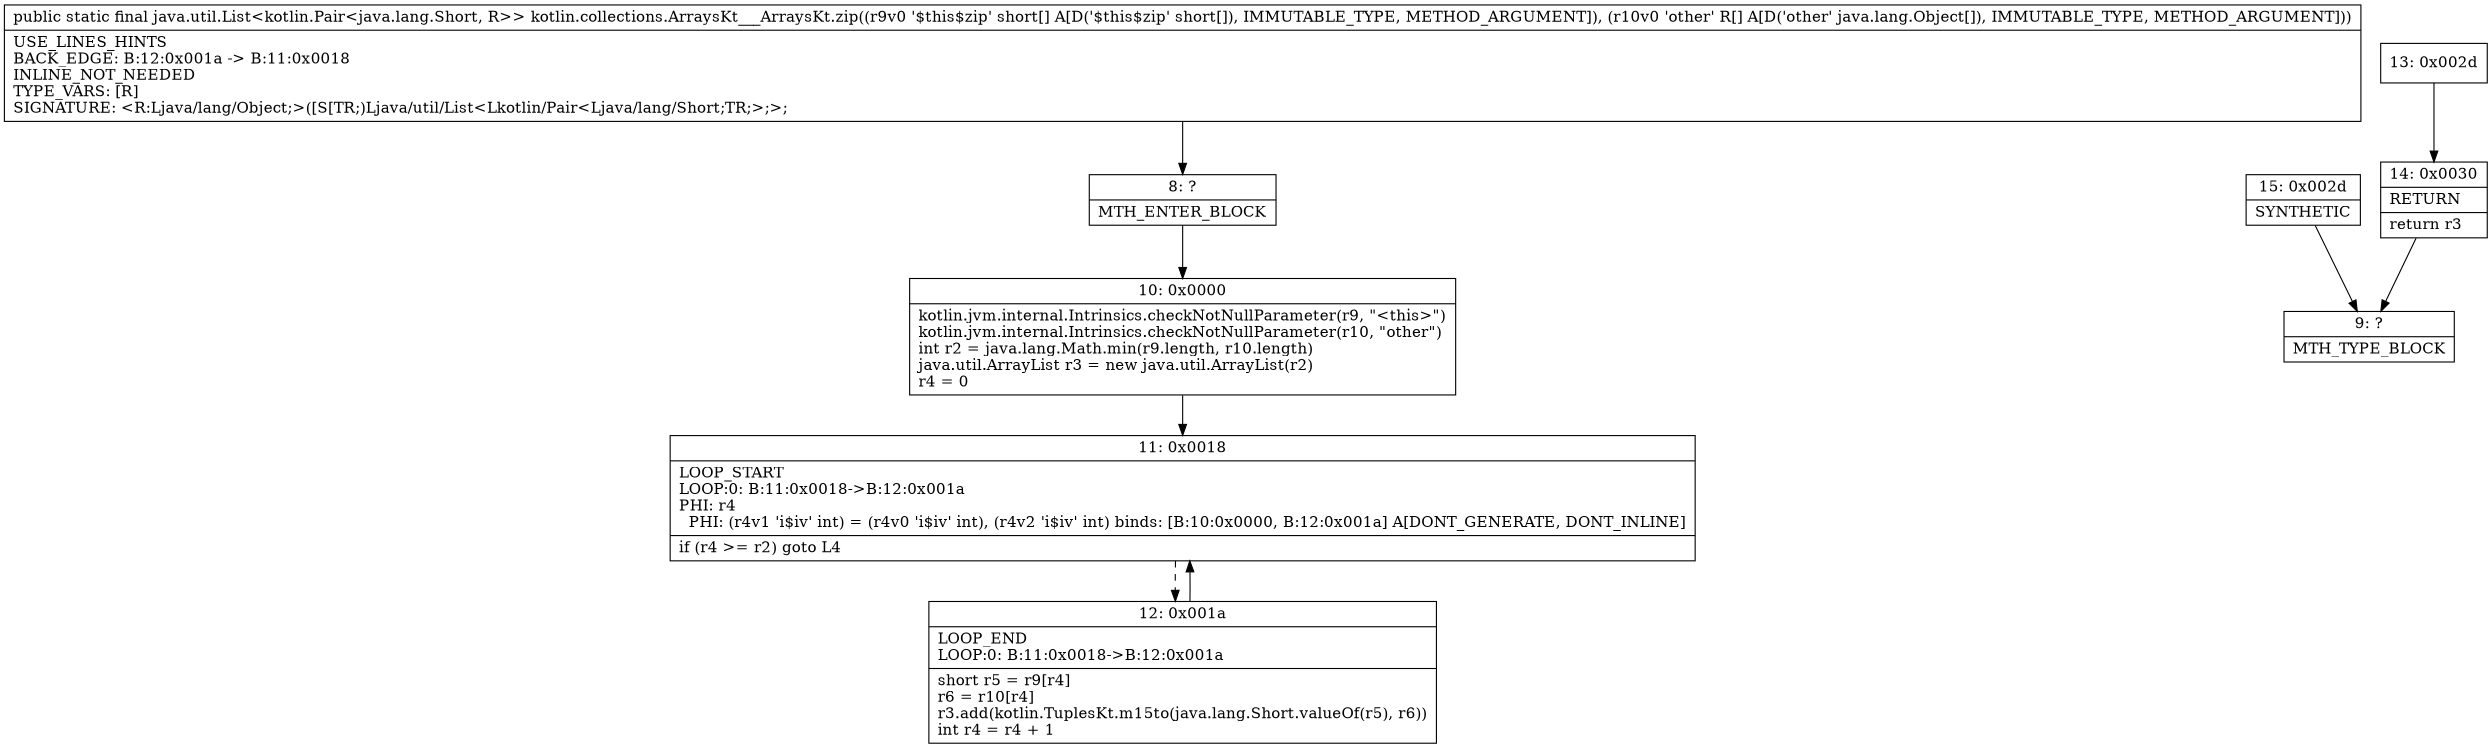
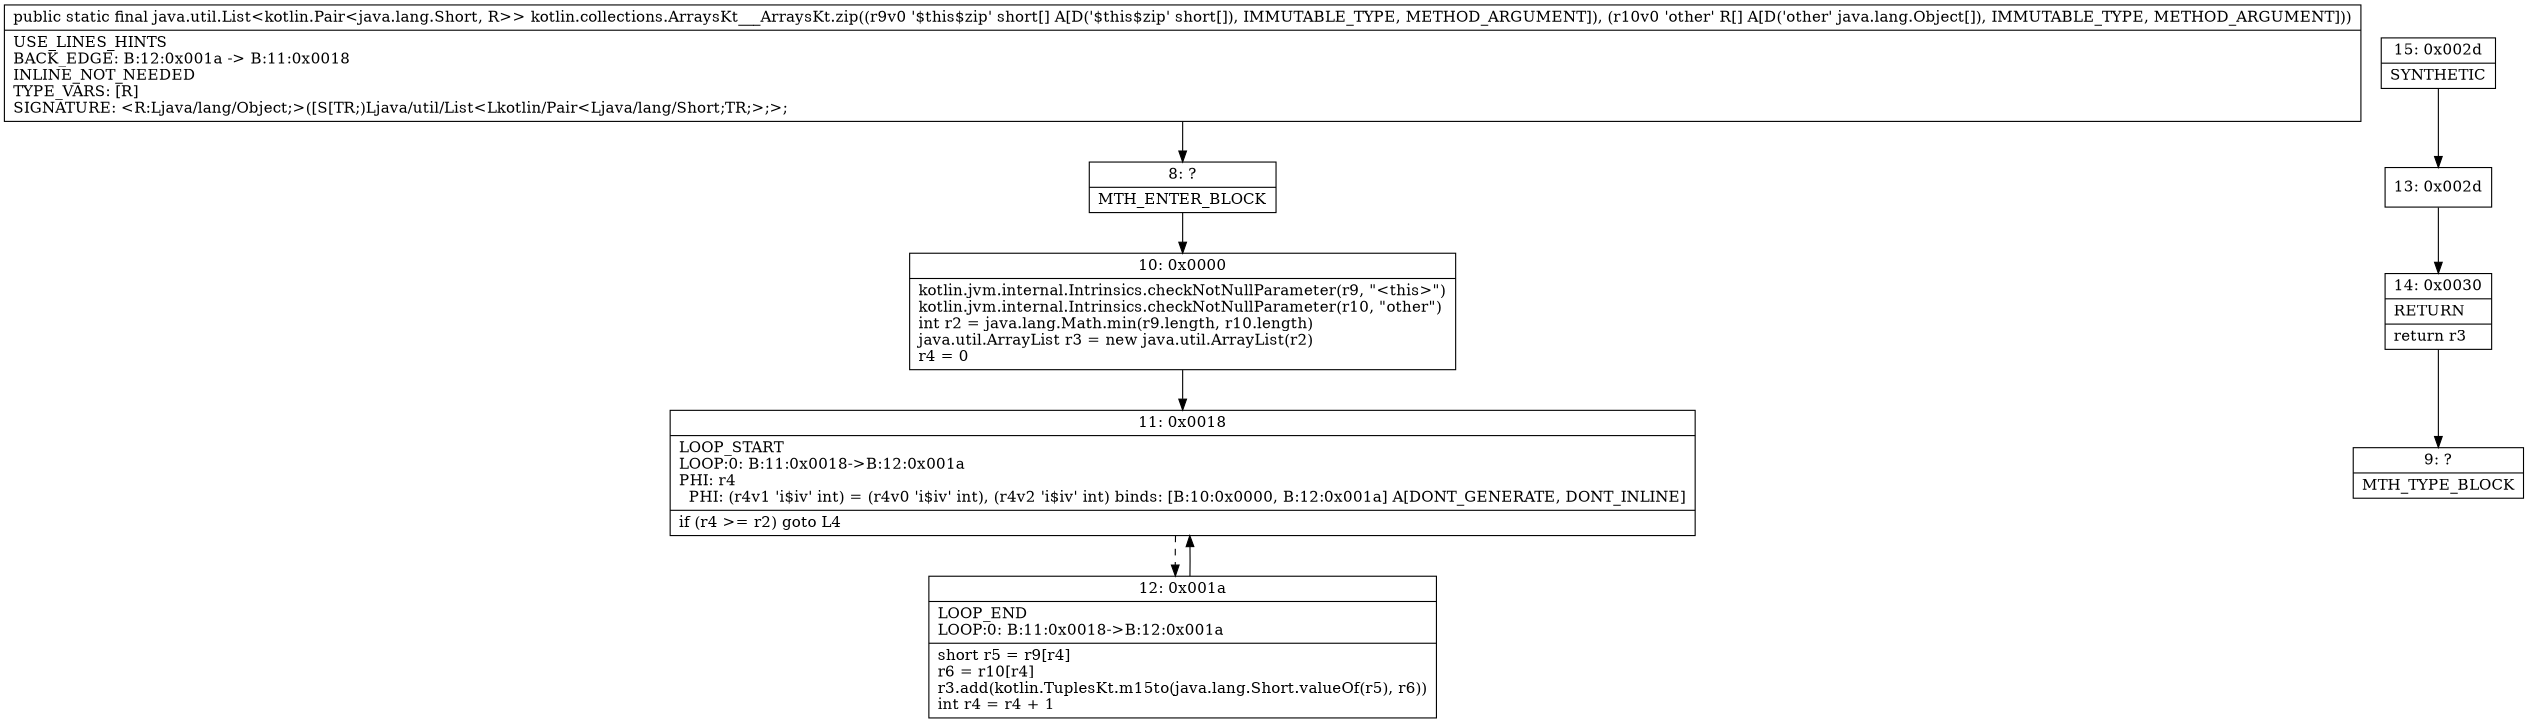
(2334, 263) -> (2438, 123)
